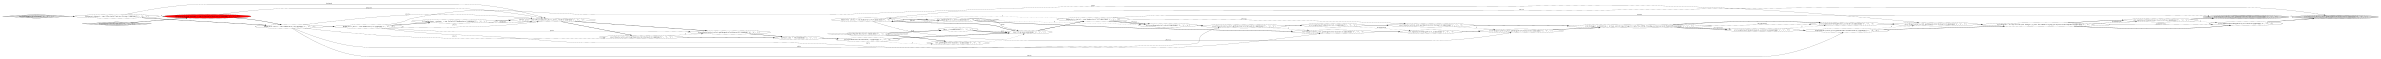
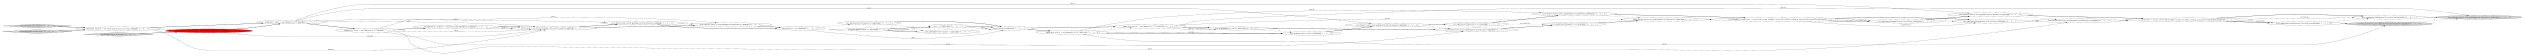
(995, 21) -> (906, 38)
none -> (37, 32)
(830, 39) -> (833, 26)
